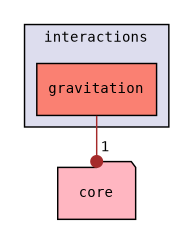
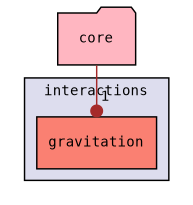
(97, 136) -> (97, 87)
